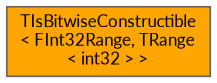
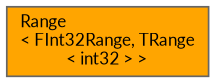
(109, 42) -> (108, 42)
